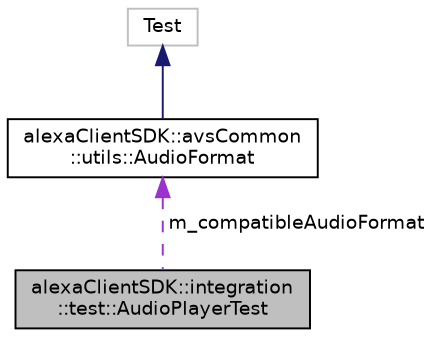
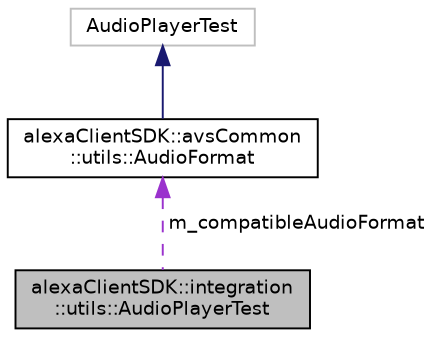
(163, 27) -> (163, 27)
(163, 299) -> (163, 299)
